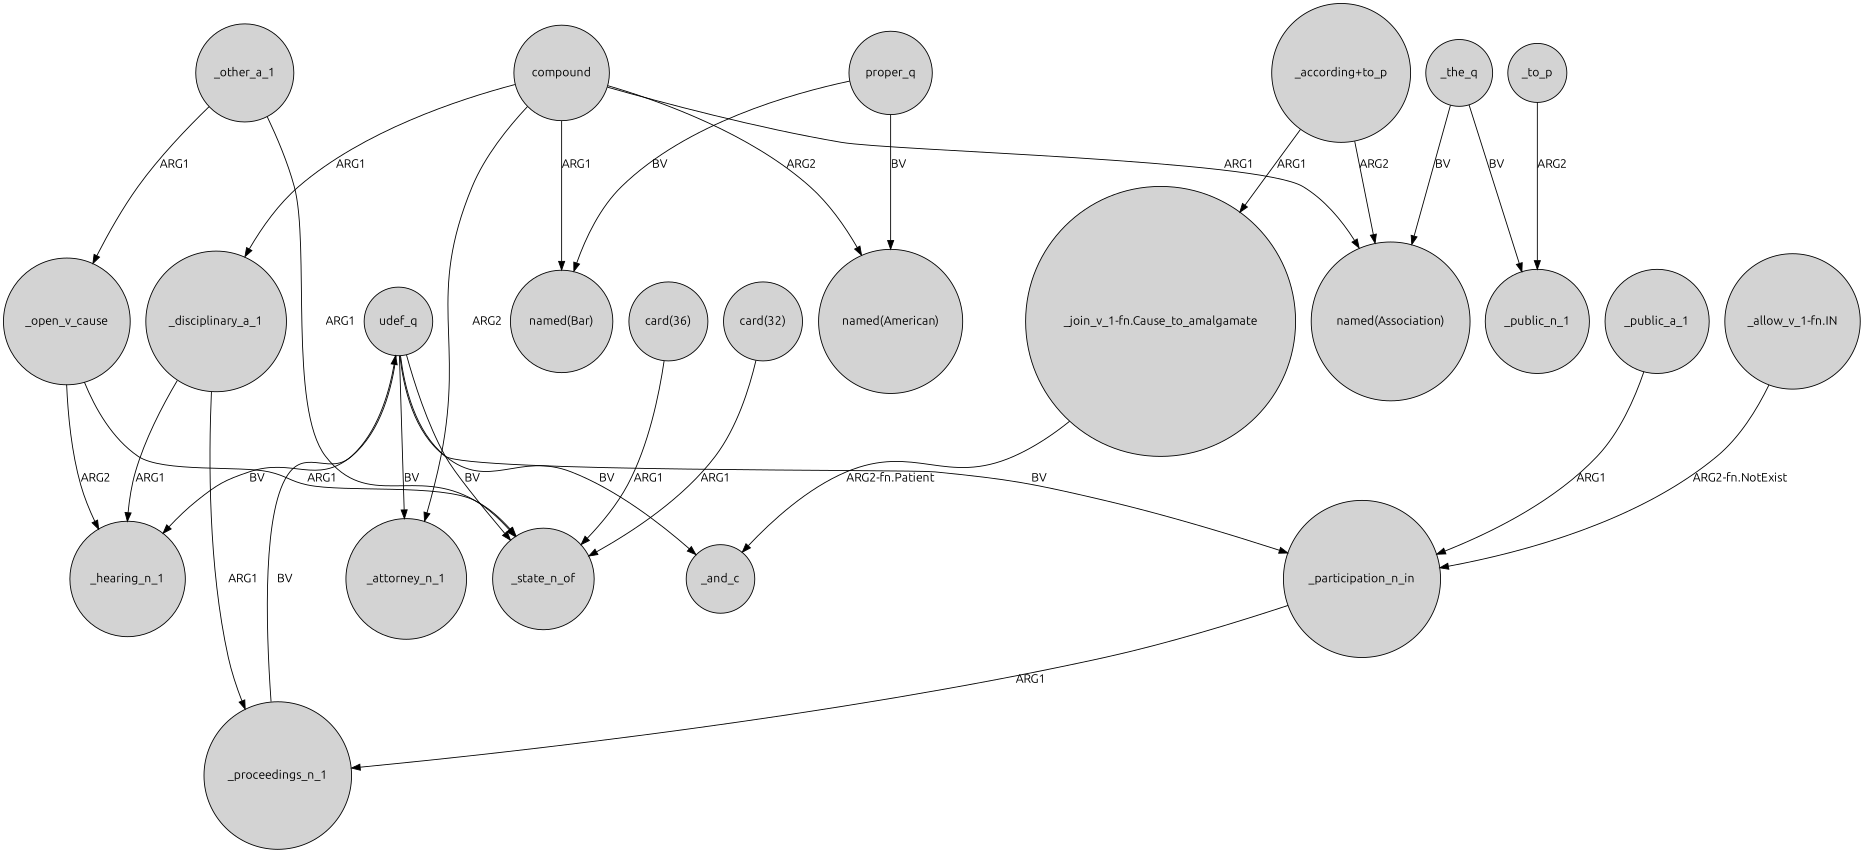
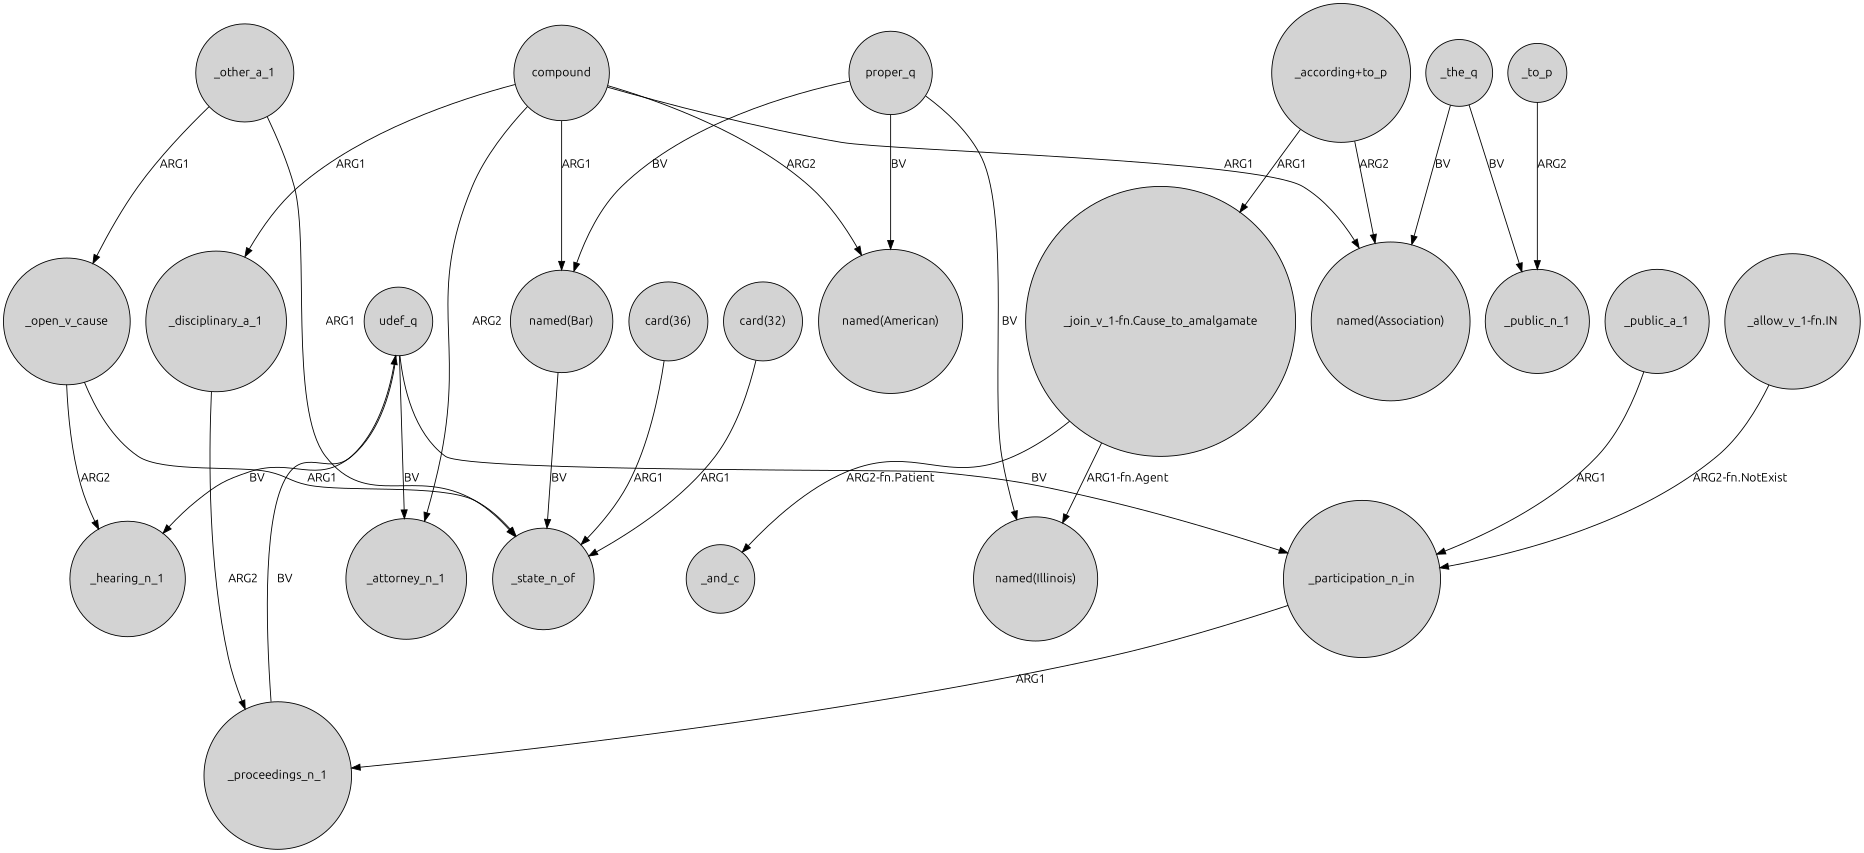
(436, 437) -> (553, 446)
(145, 444) -> none
(502, 470) -> none
(243, 579) -> (243, 579)
none -> (1036, 579)
